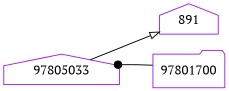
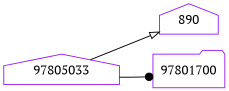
(189, 21) -> (189, 21)
(137, 65) -> (132, 77)
